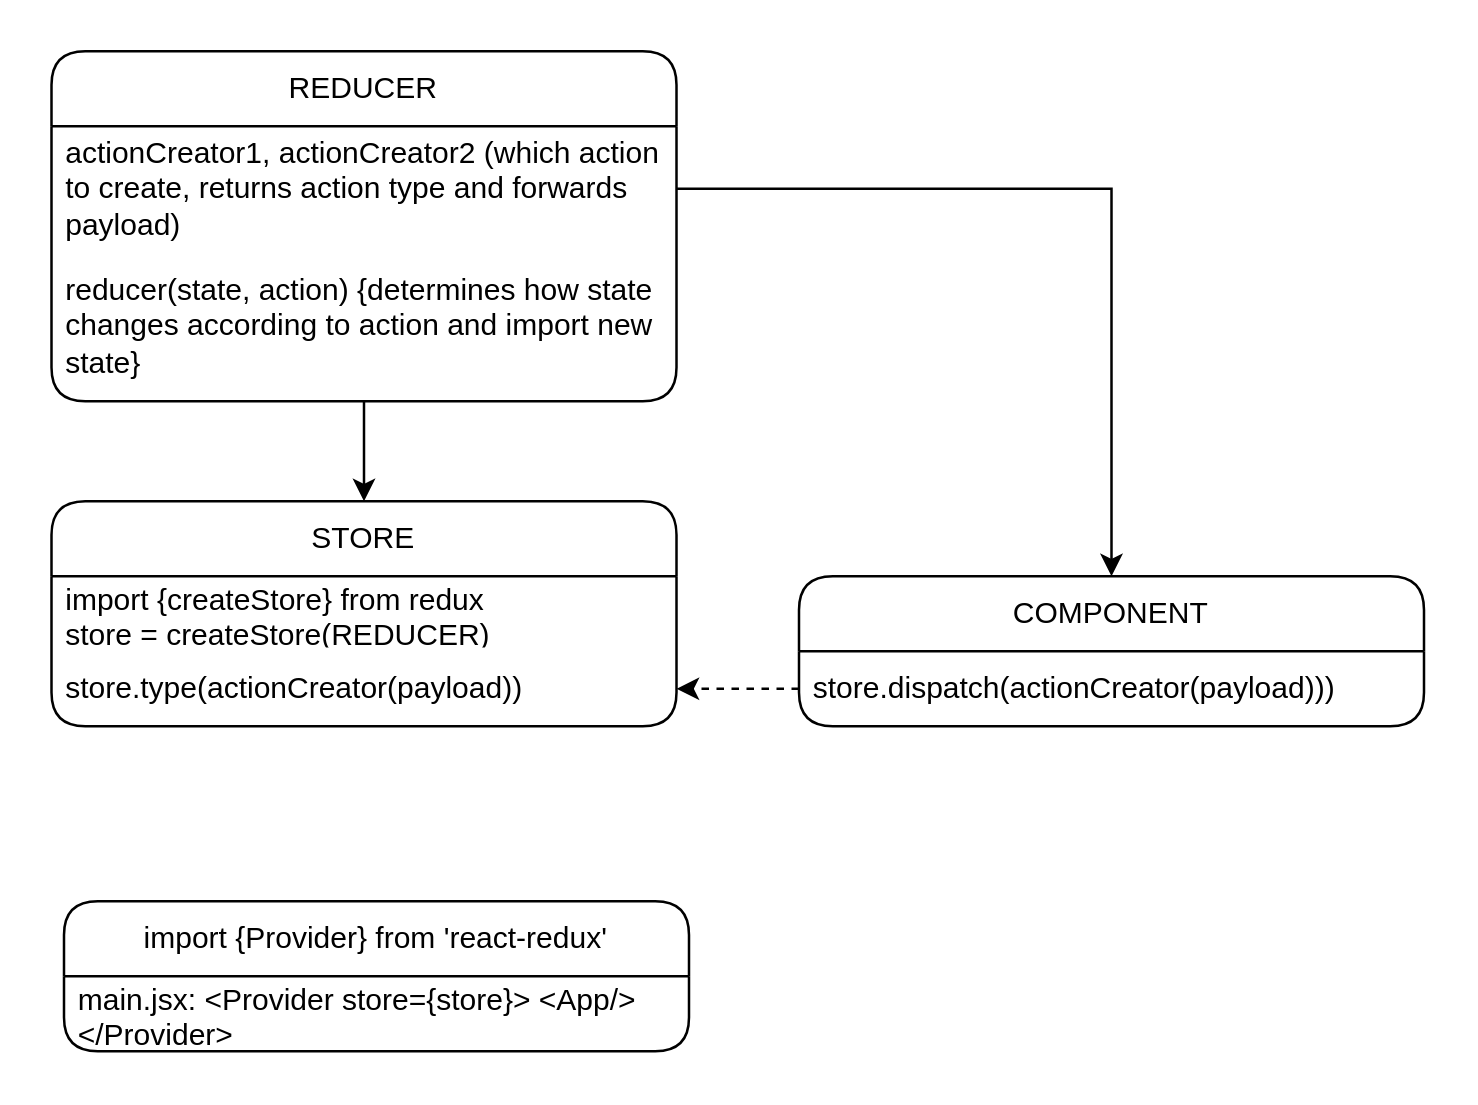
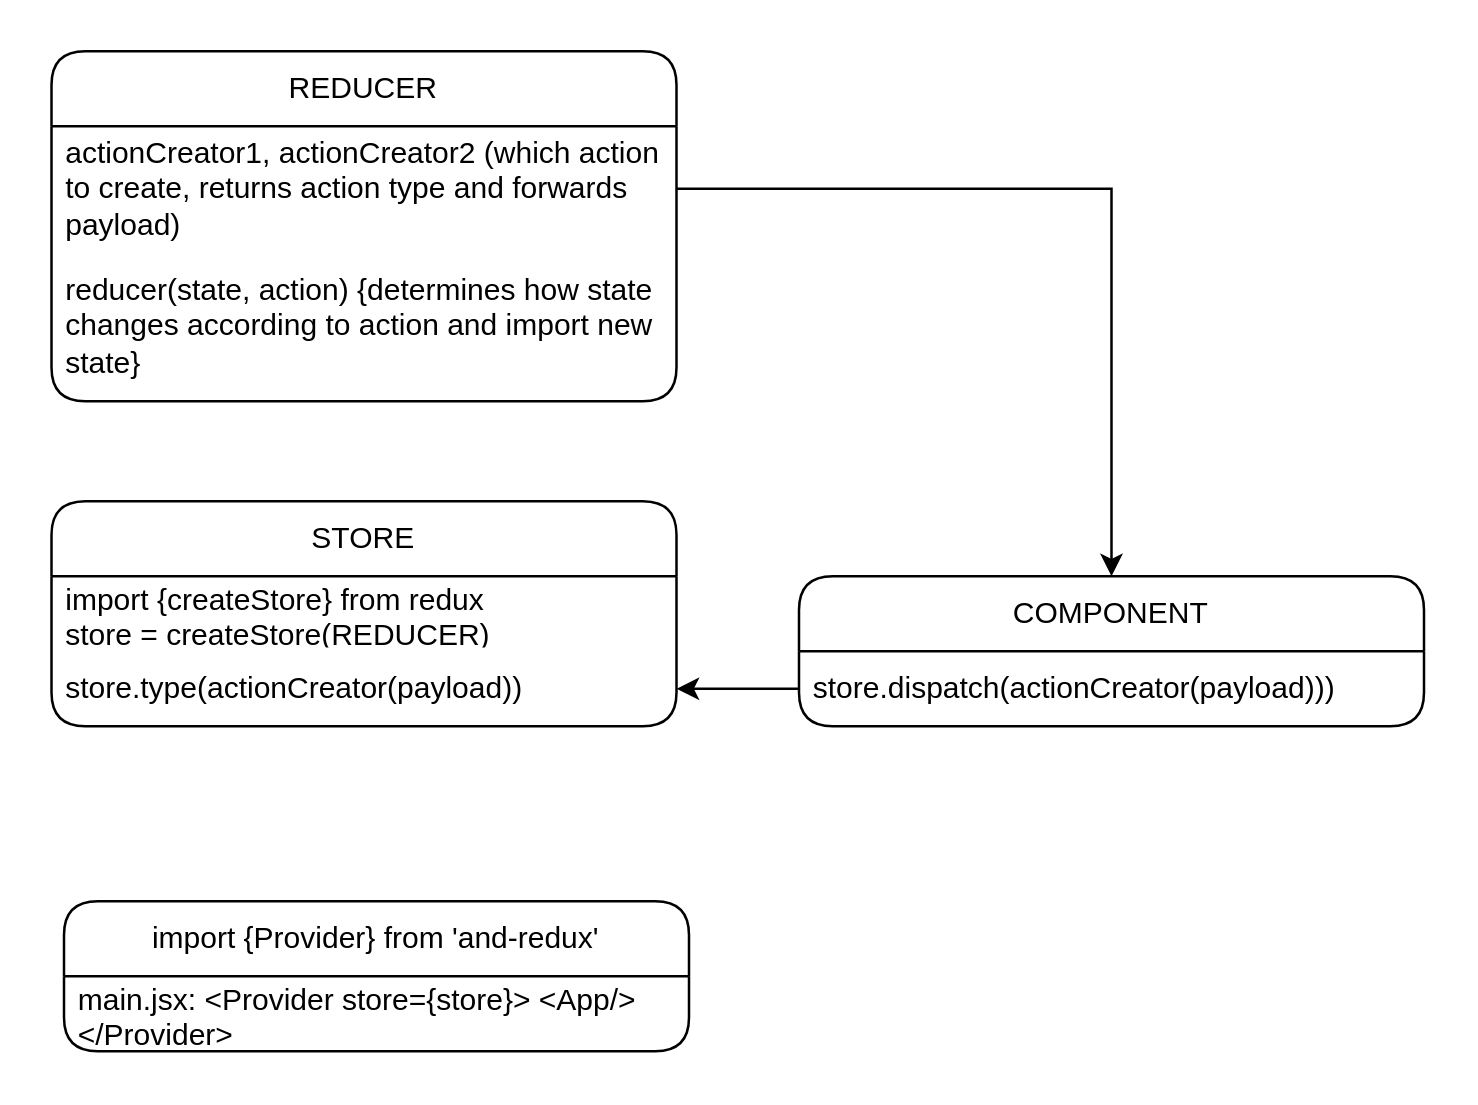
(364, 445) -> none
(742, 689) -> (742, 689)
(376, 939) -> (376, 939)
